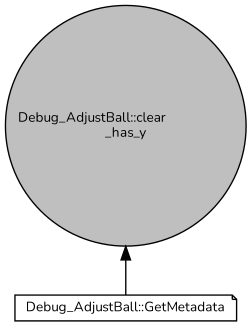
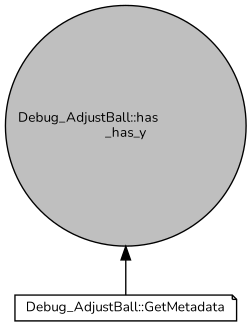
(126, 126) -> (126, 126)
